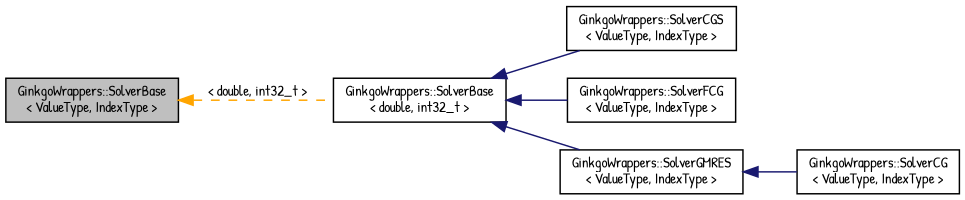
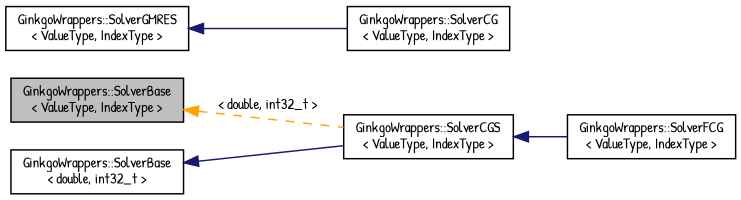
(263, 100) -> (271, 119)
(544, 100) -> (548, 137)
(543, 138) -> none
